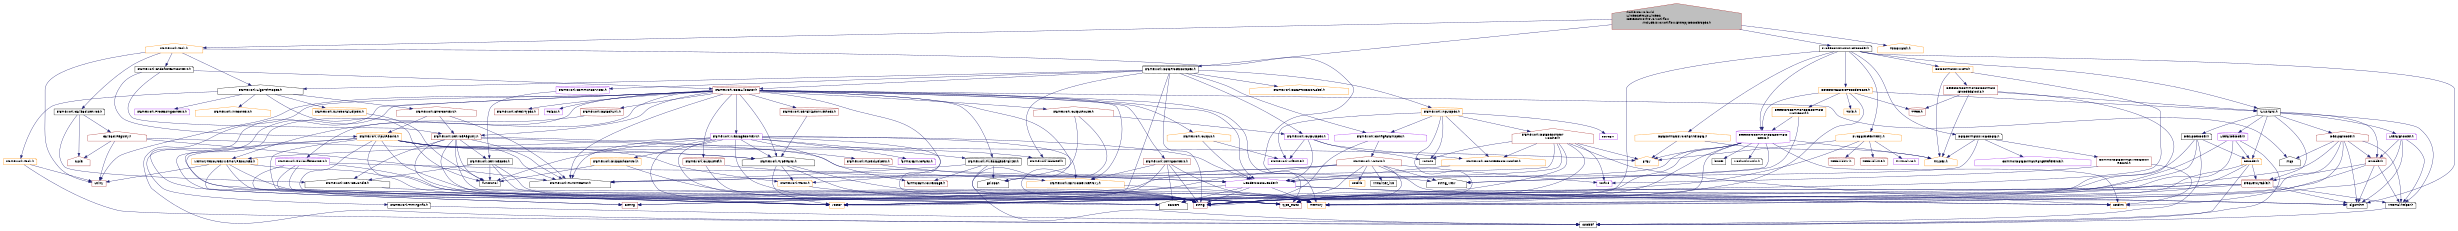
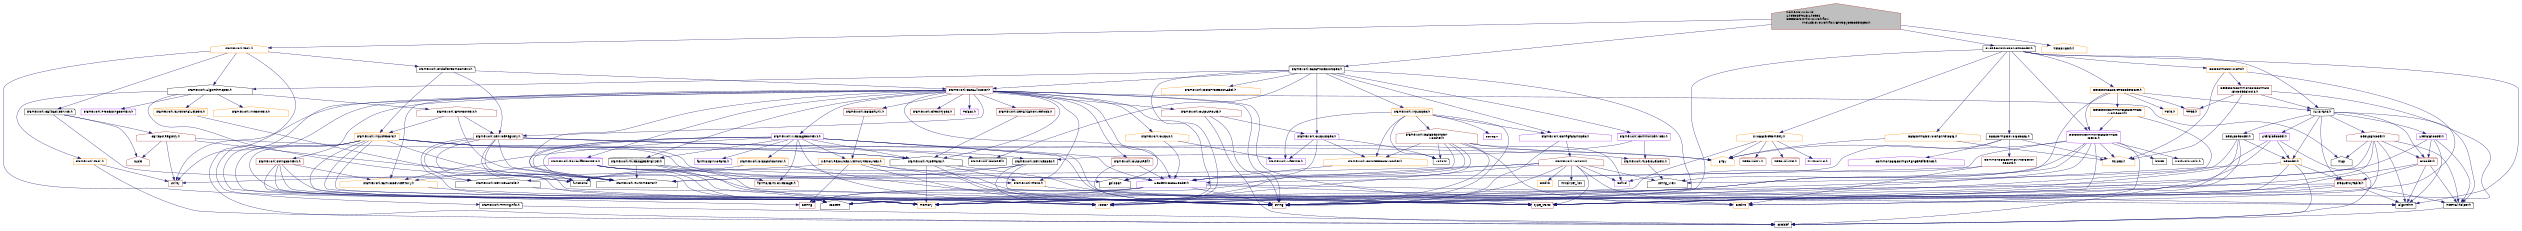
none -> (1645, 148)
